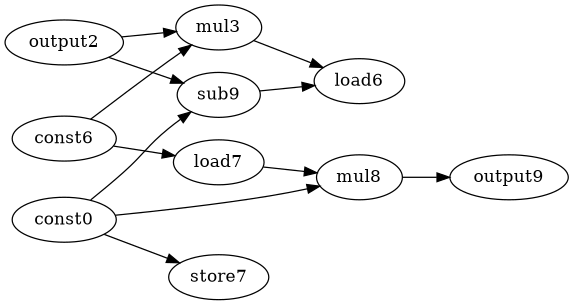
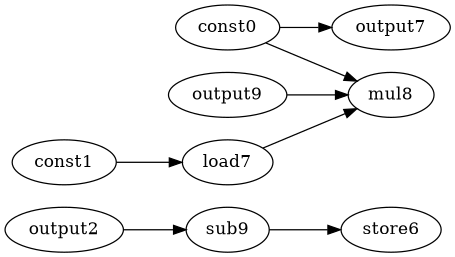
(219, 27) -> none
(359, 81) -> (391, 230)
(64, 139) -> (64, 162)
(136, 160) -> none
(420, 177) -> (311, 95)
(219, 277) -> (391, 27)
